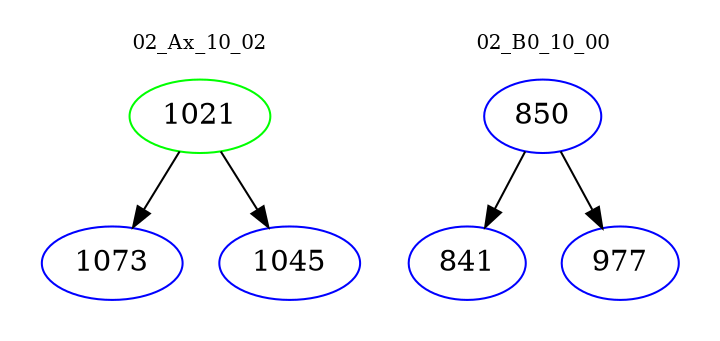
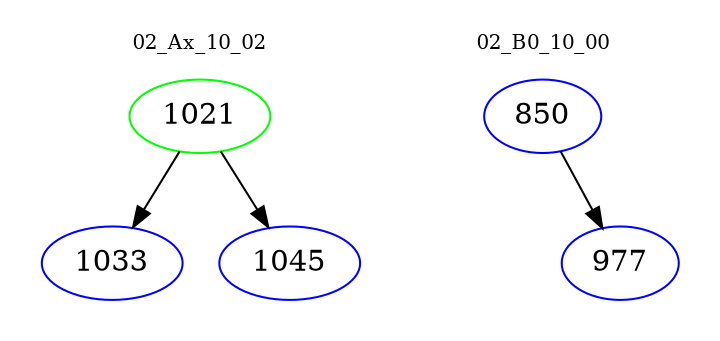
(112, 263) -> (112, 263)
(467, 263) -> none
